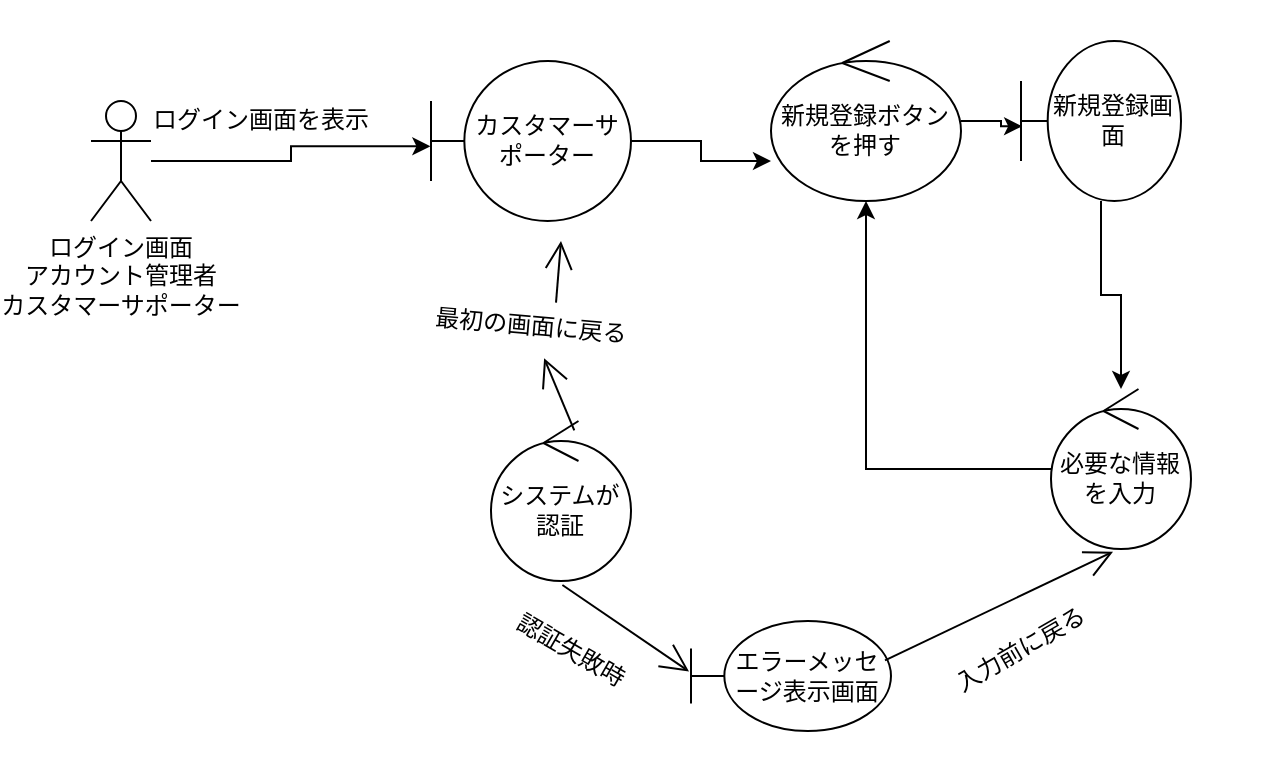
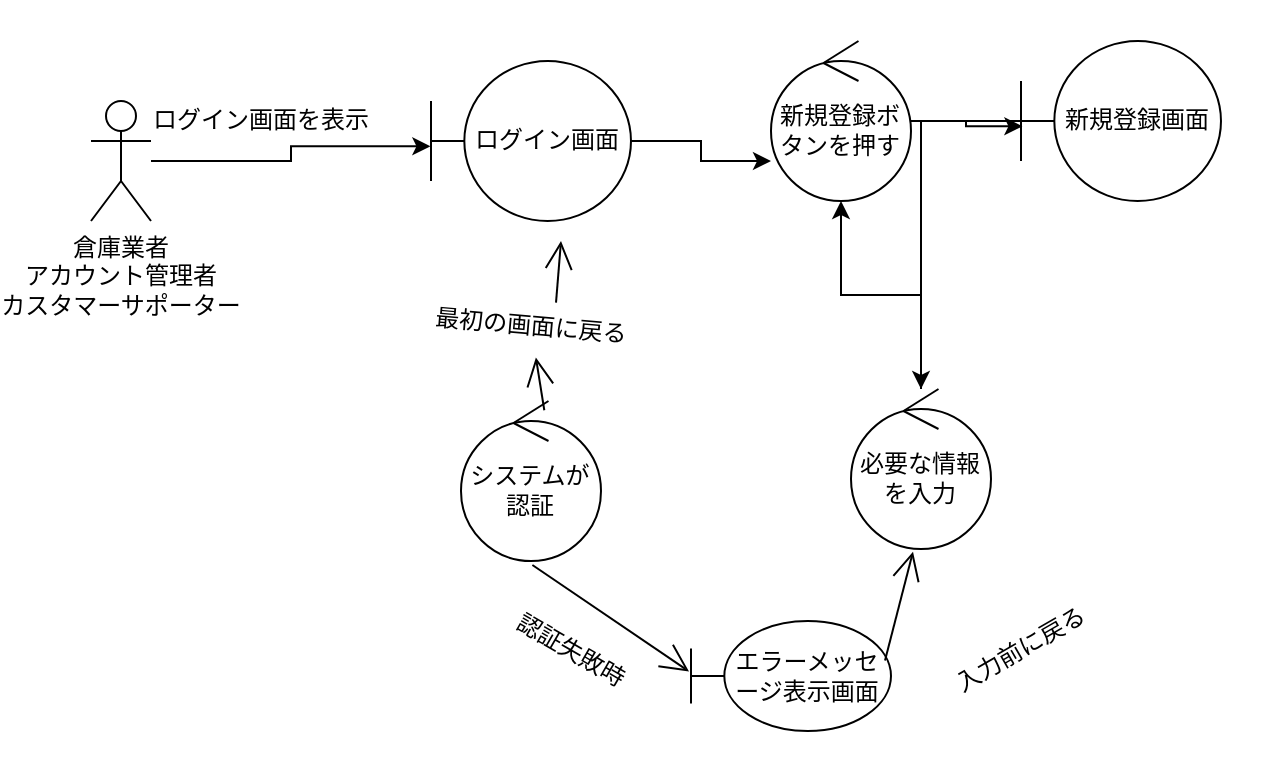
(866, 121) -> (841, 121)
(1101, 121) -> (1121, 121)
(548, 141) -> (548, 141)
(122, 278) -> (122, 278)
(1121, 469) -> (921, 469)
(561, 501) -> (531, 481)
